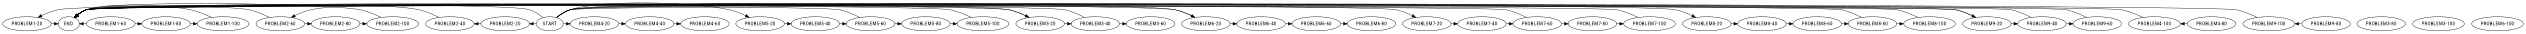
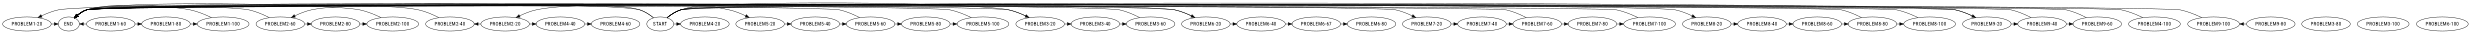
(581, 4) -> (609, 4)
(620, 24) -> (531, 24)
(1316, 24) -> (1316, 24)
(2212, 24) -> none
